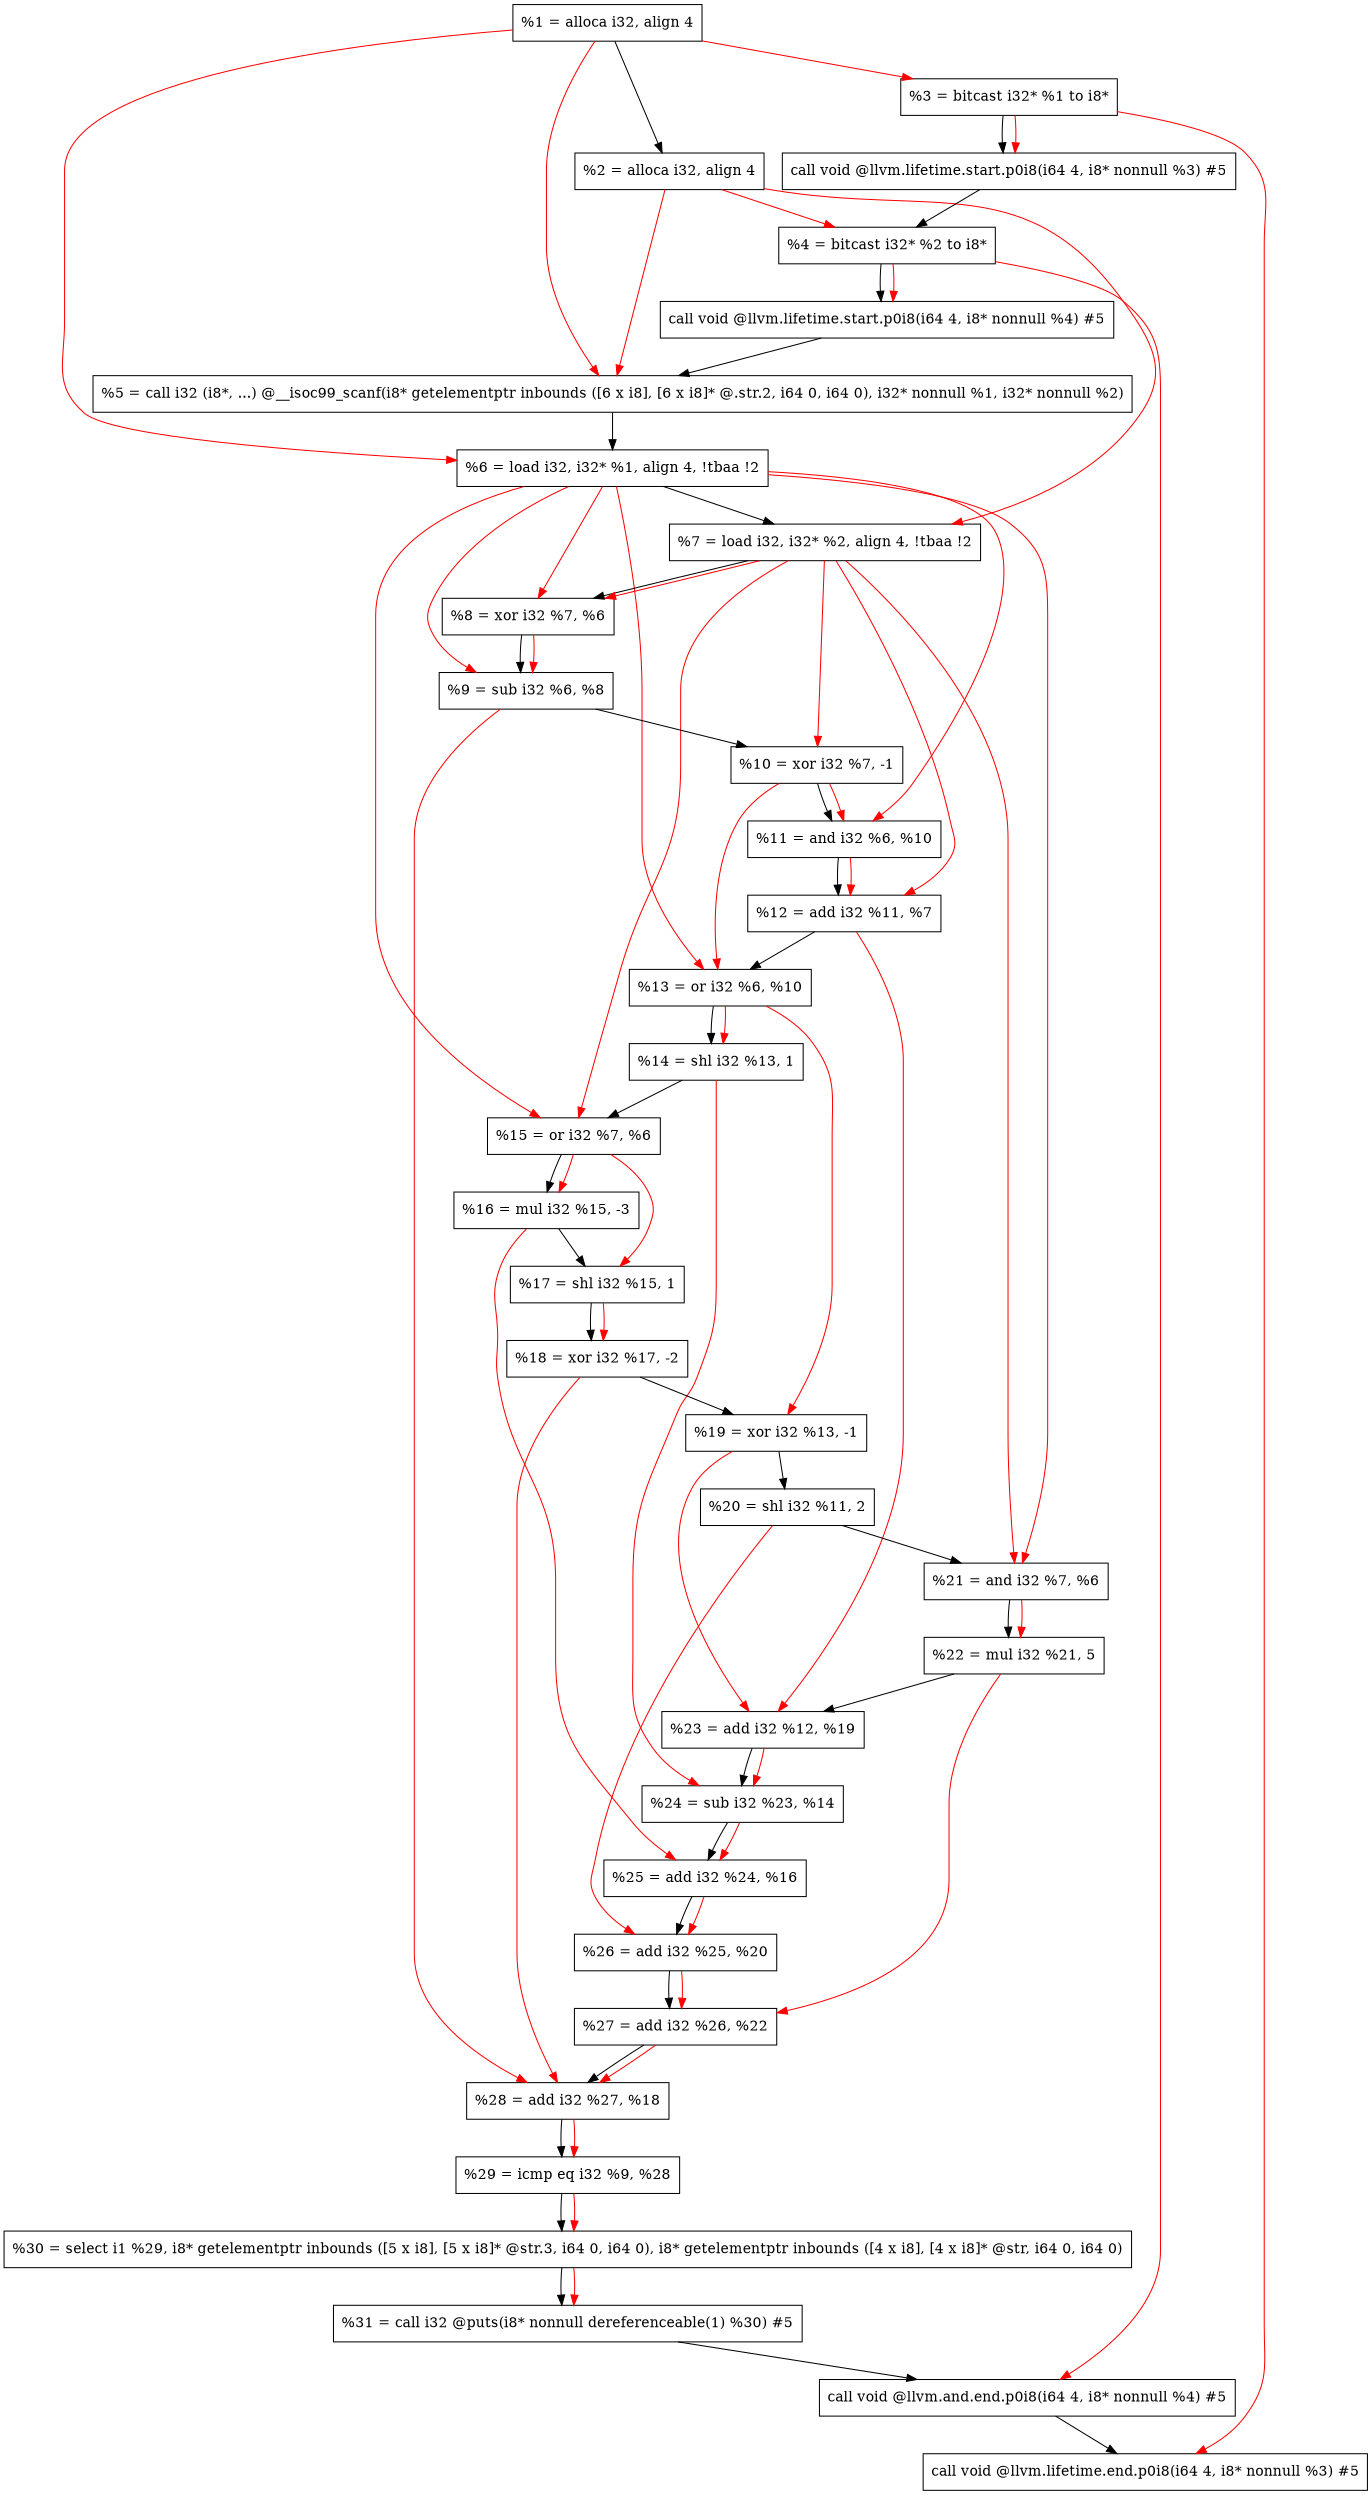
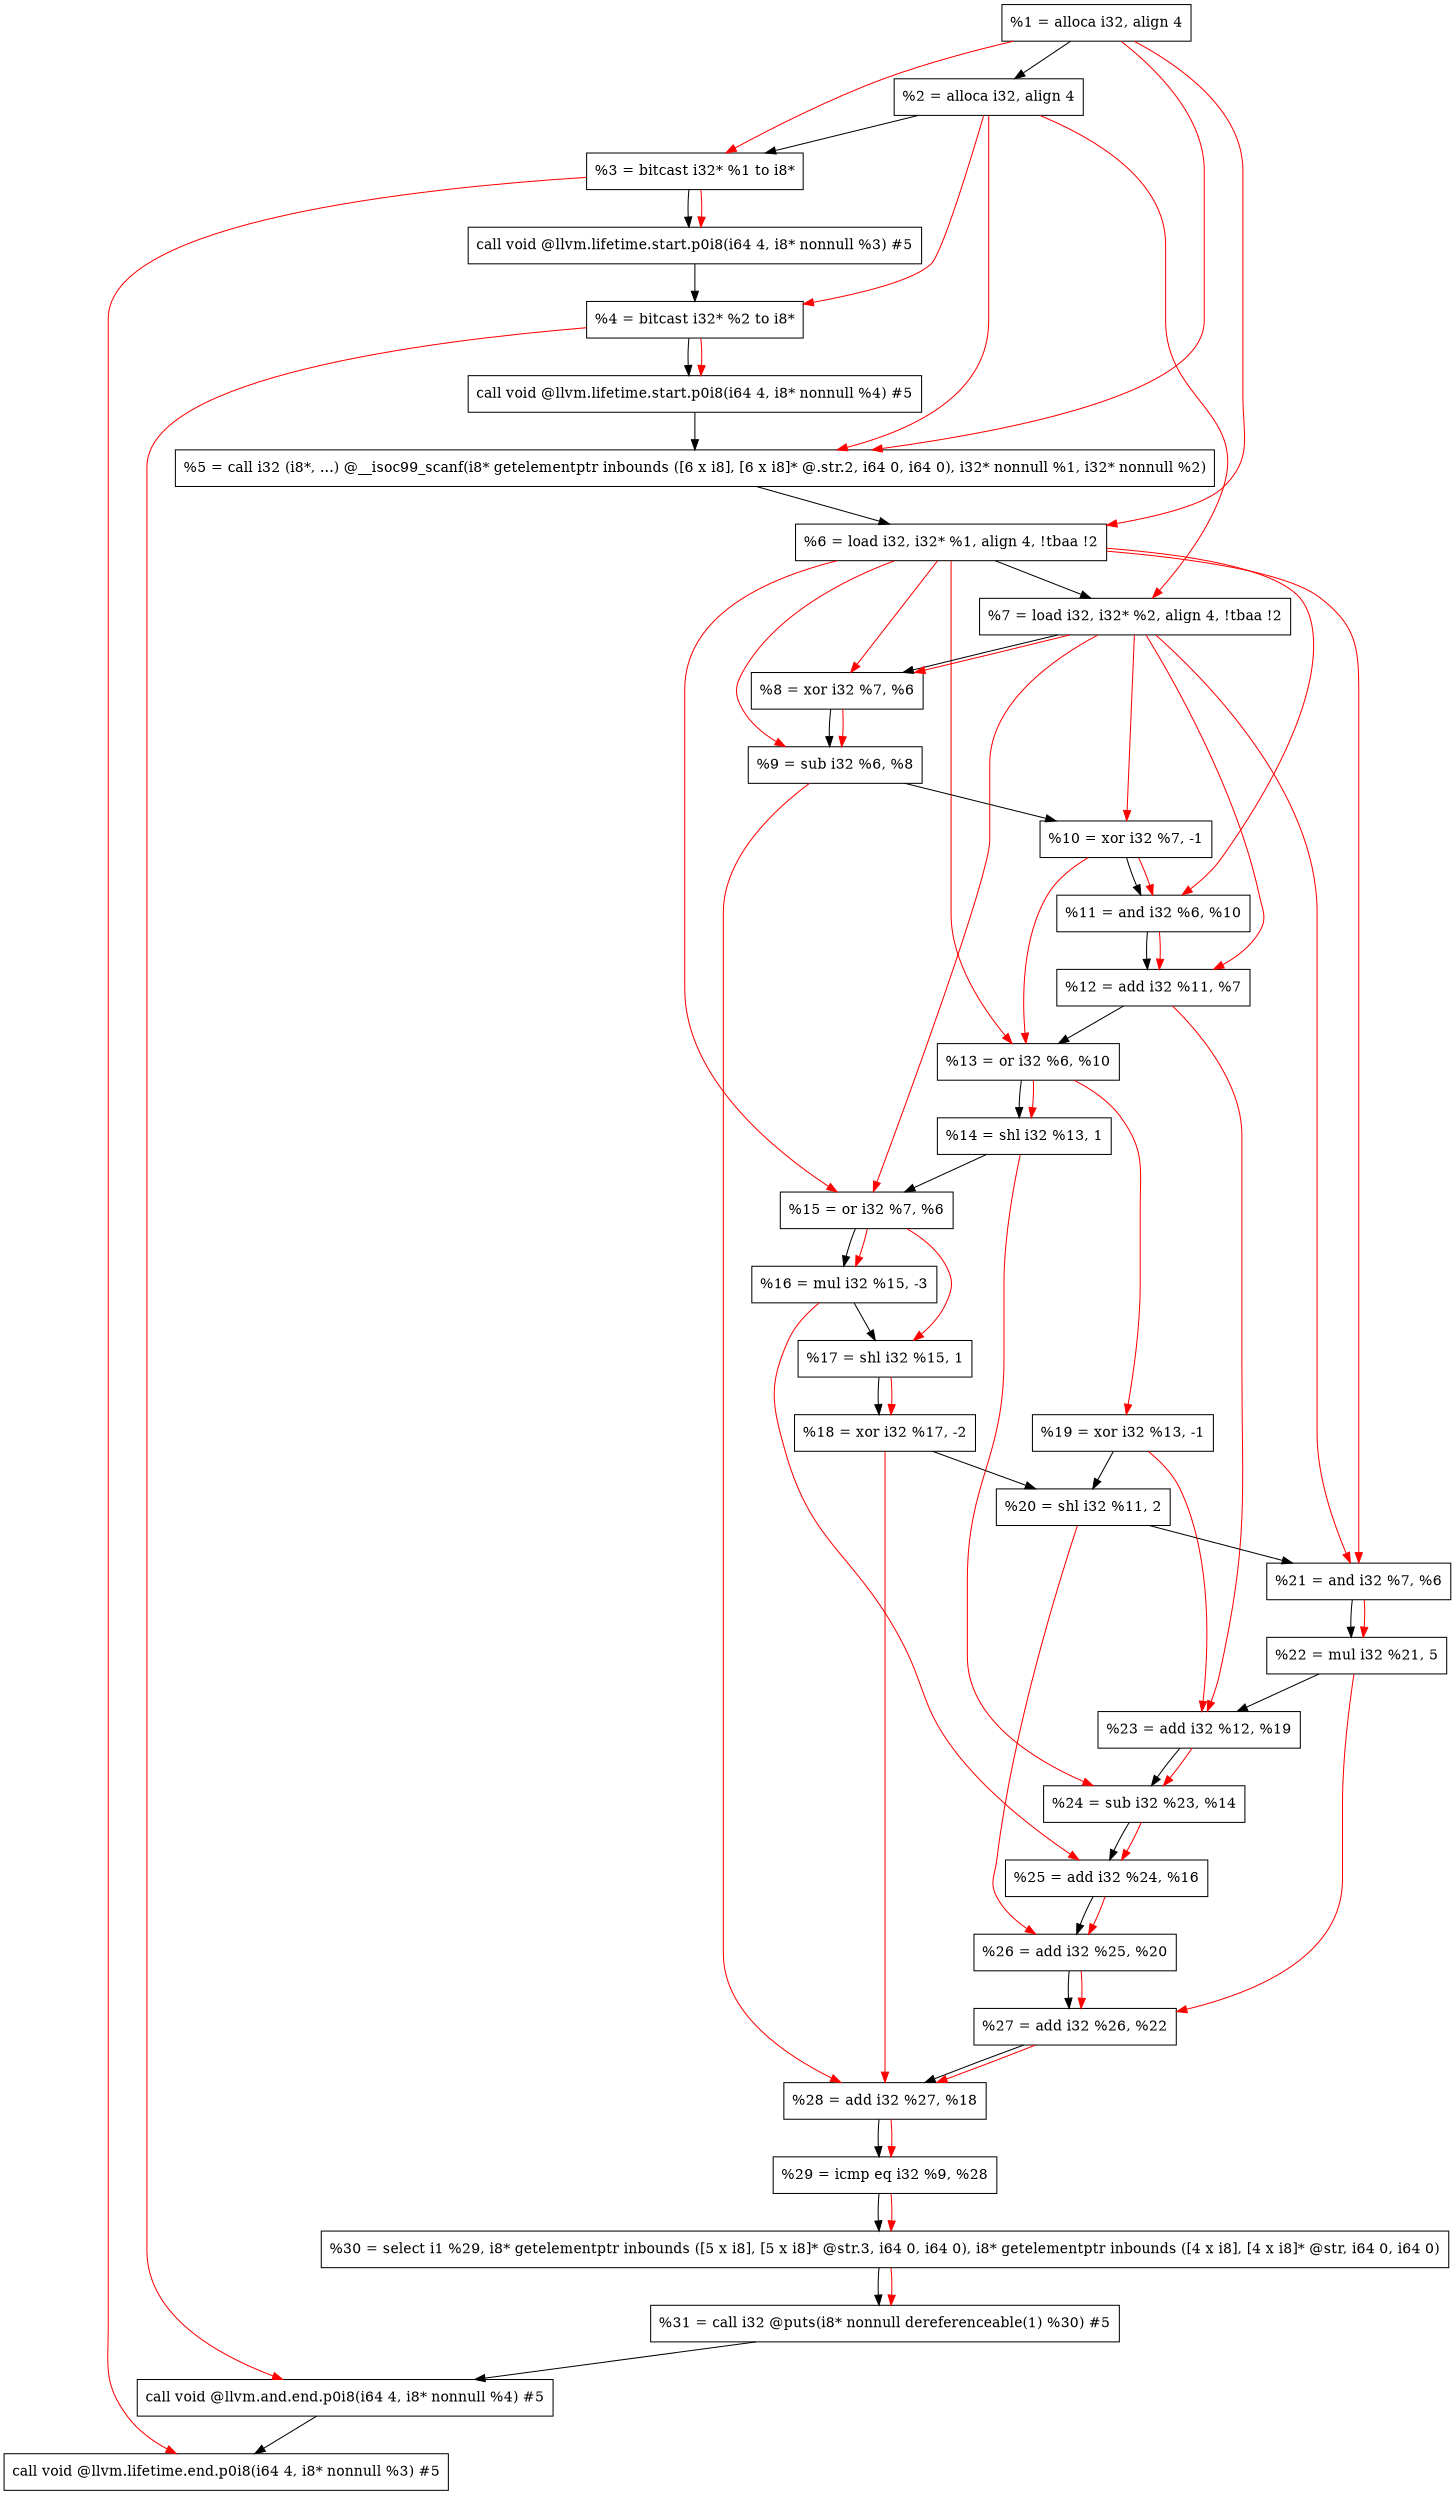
none -> (847, 133)
(680, 1393) -> (979, 1468)
